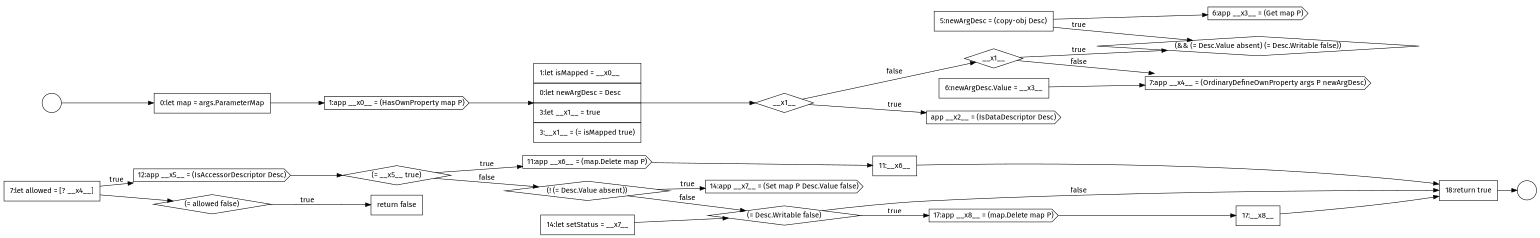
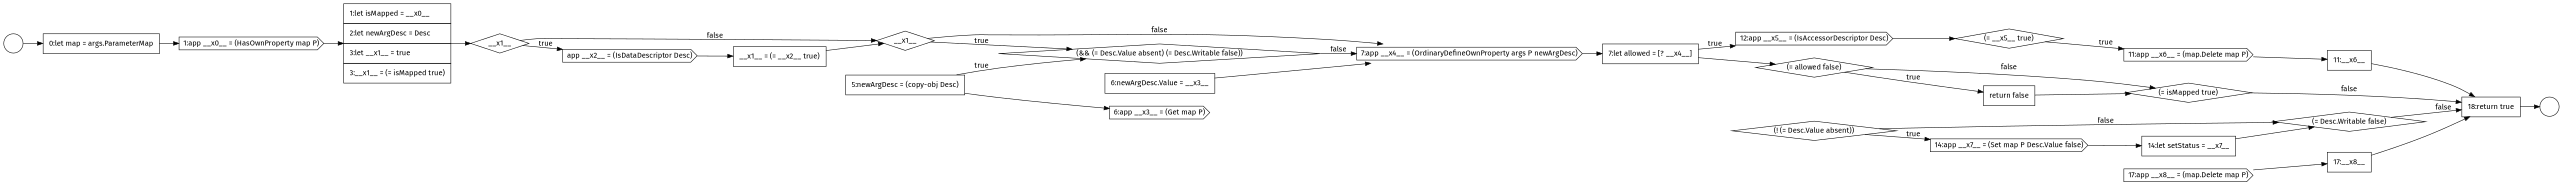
none -> (1336, 54)
none -> (1590, 54)
none -> (780, 56)
(580, 93) -> (390, 33)
none -> (2188, 93)
none -> (2112, 146)
(484, 182) -> none
(892, 216) -> none
